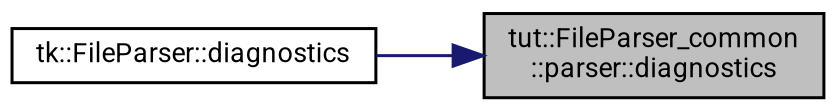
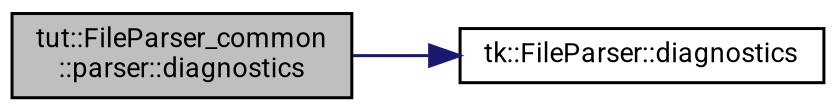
(415, 56) -> (391, 56)
